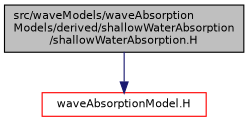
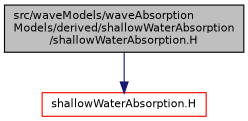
(124, 104) -> (124, 104)
